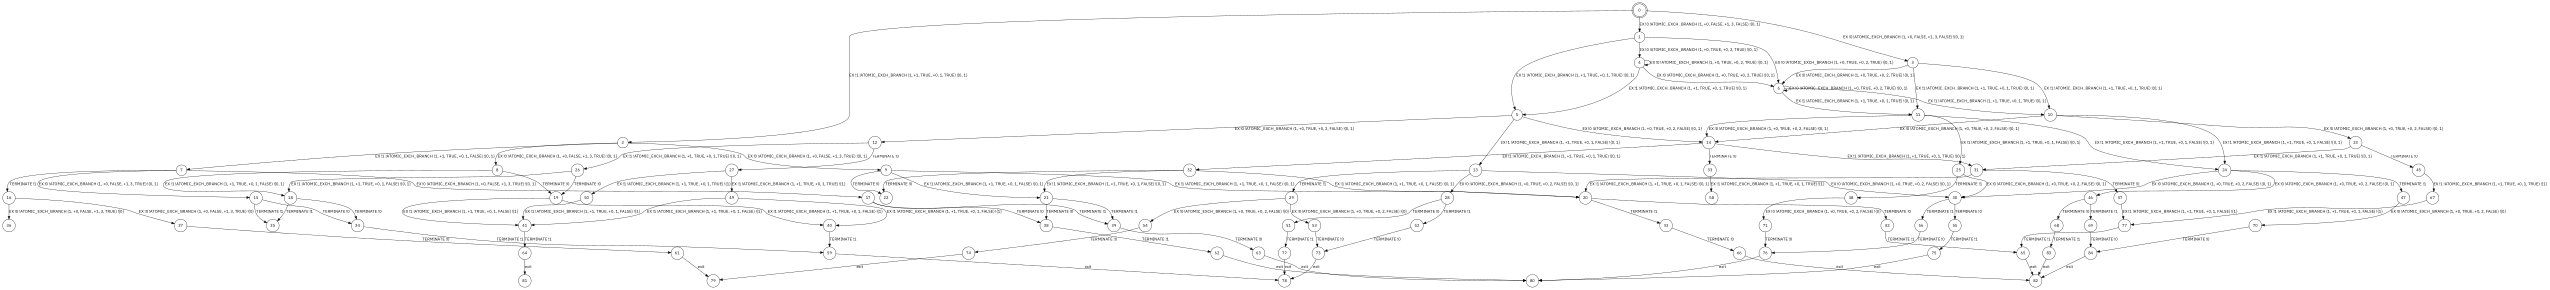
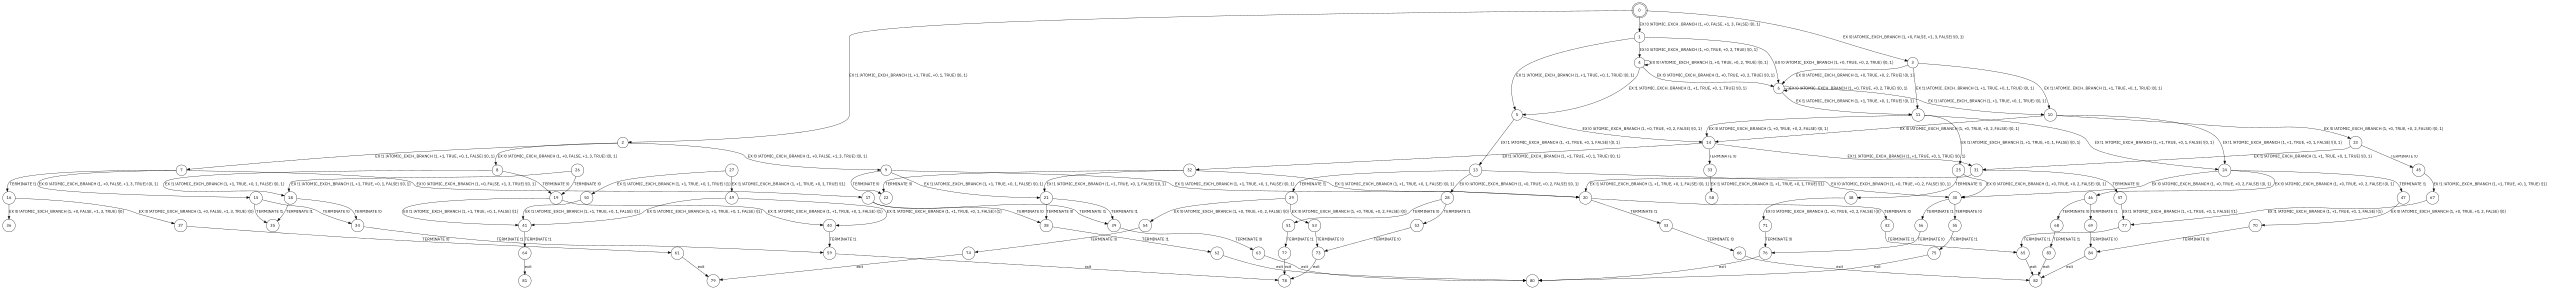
(875, 143) -> none
